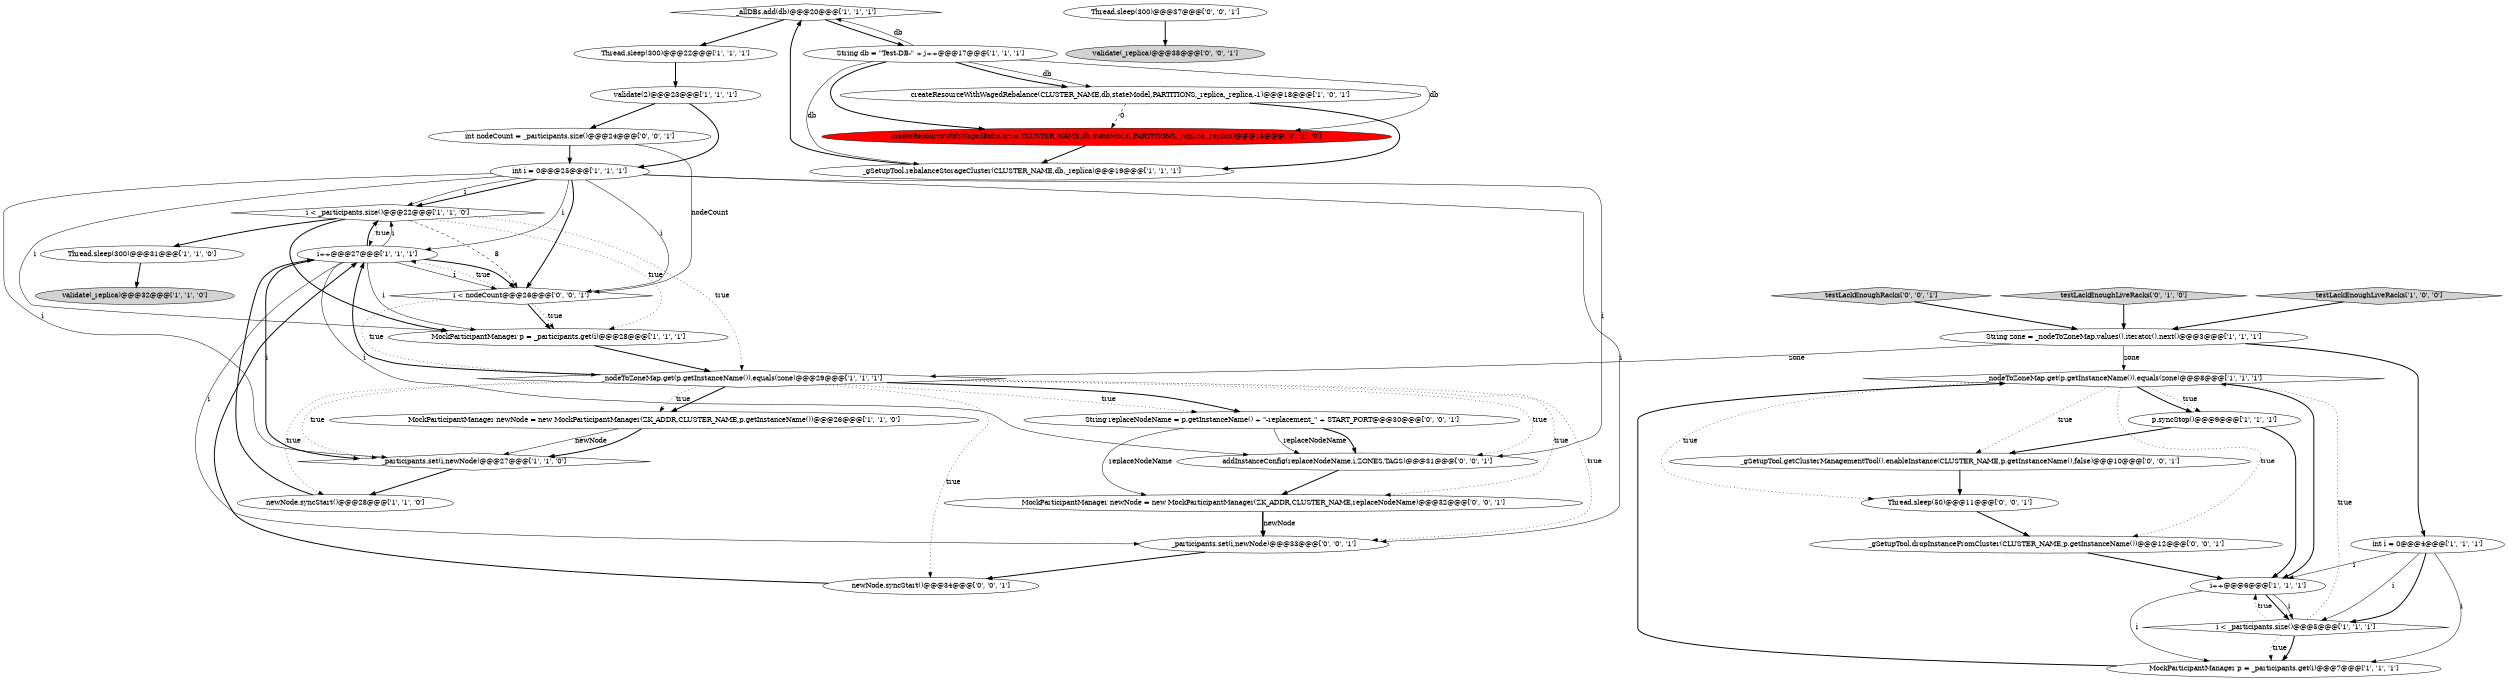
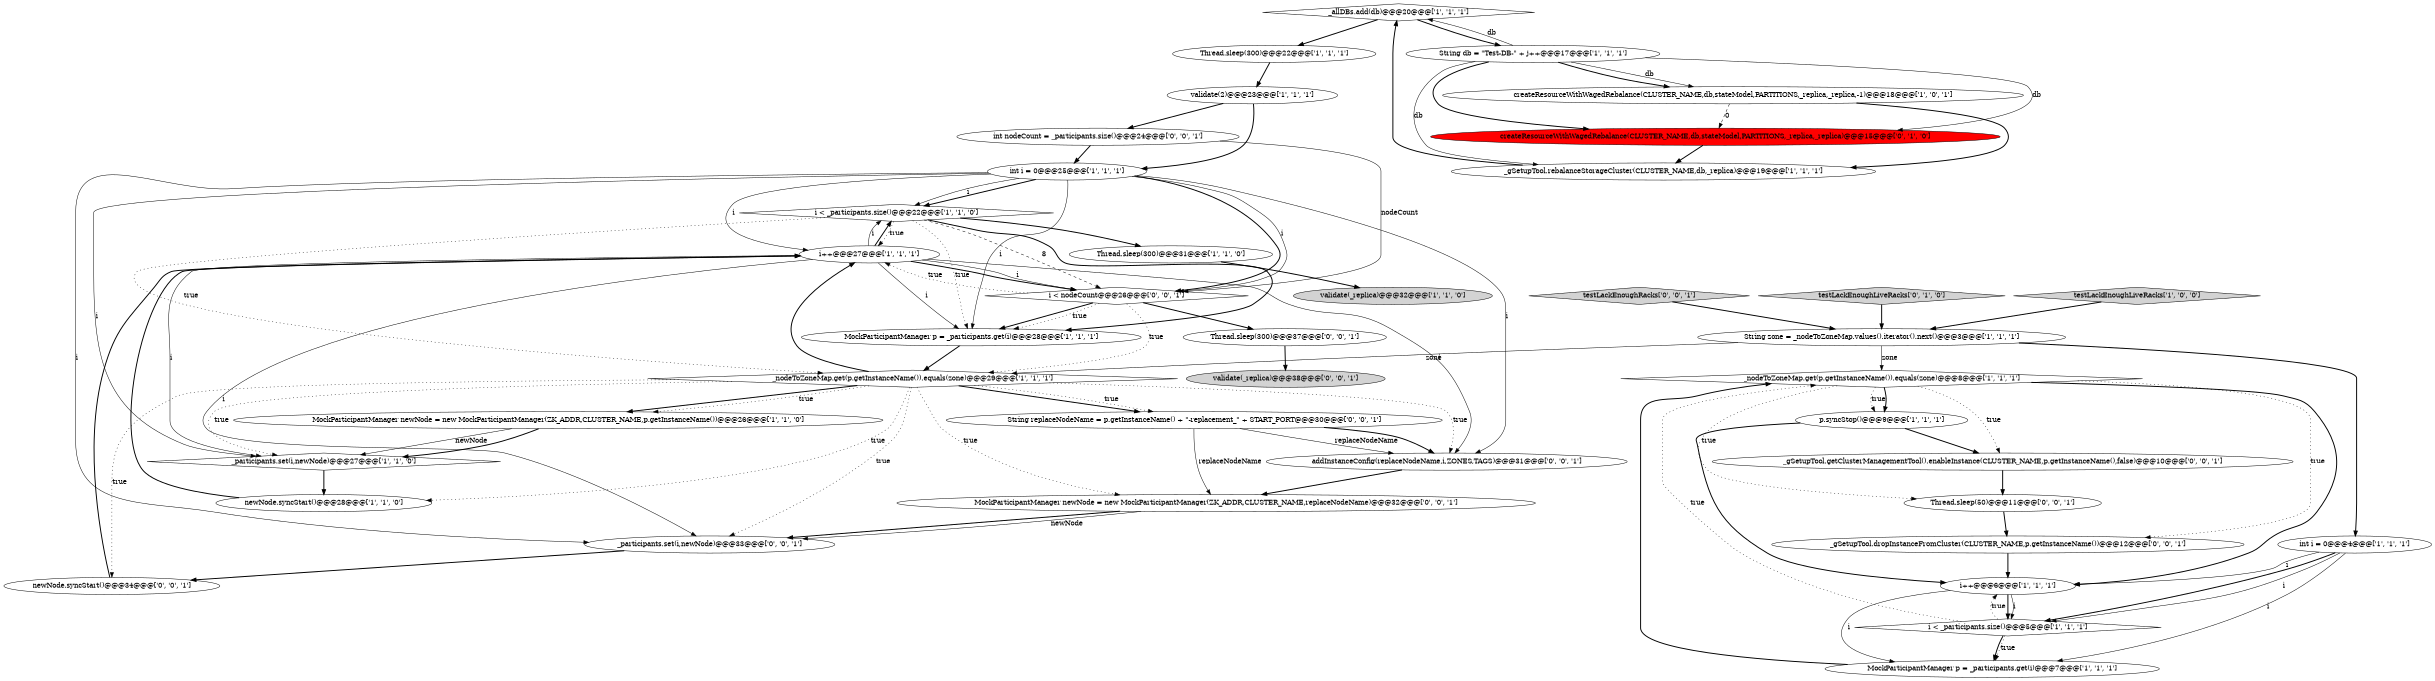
none -> (1190, 314)
(266, 377) -> (180, 284)
